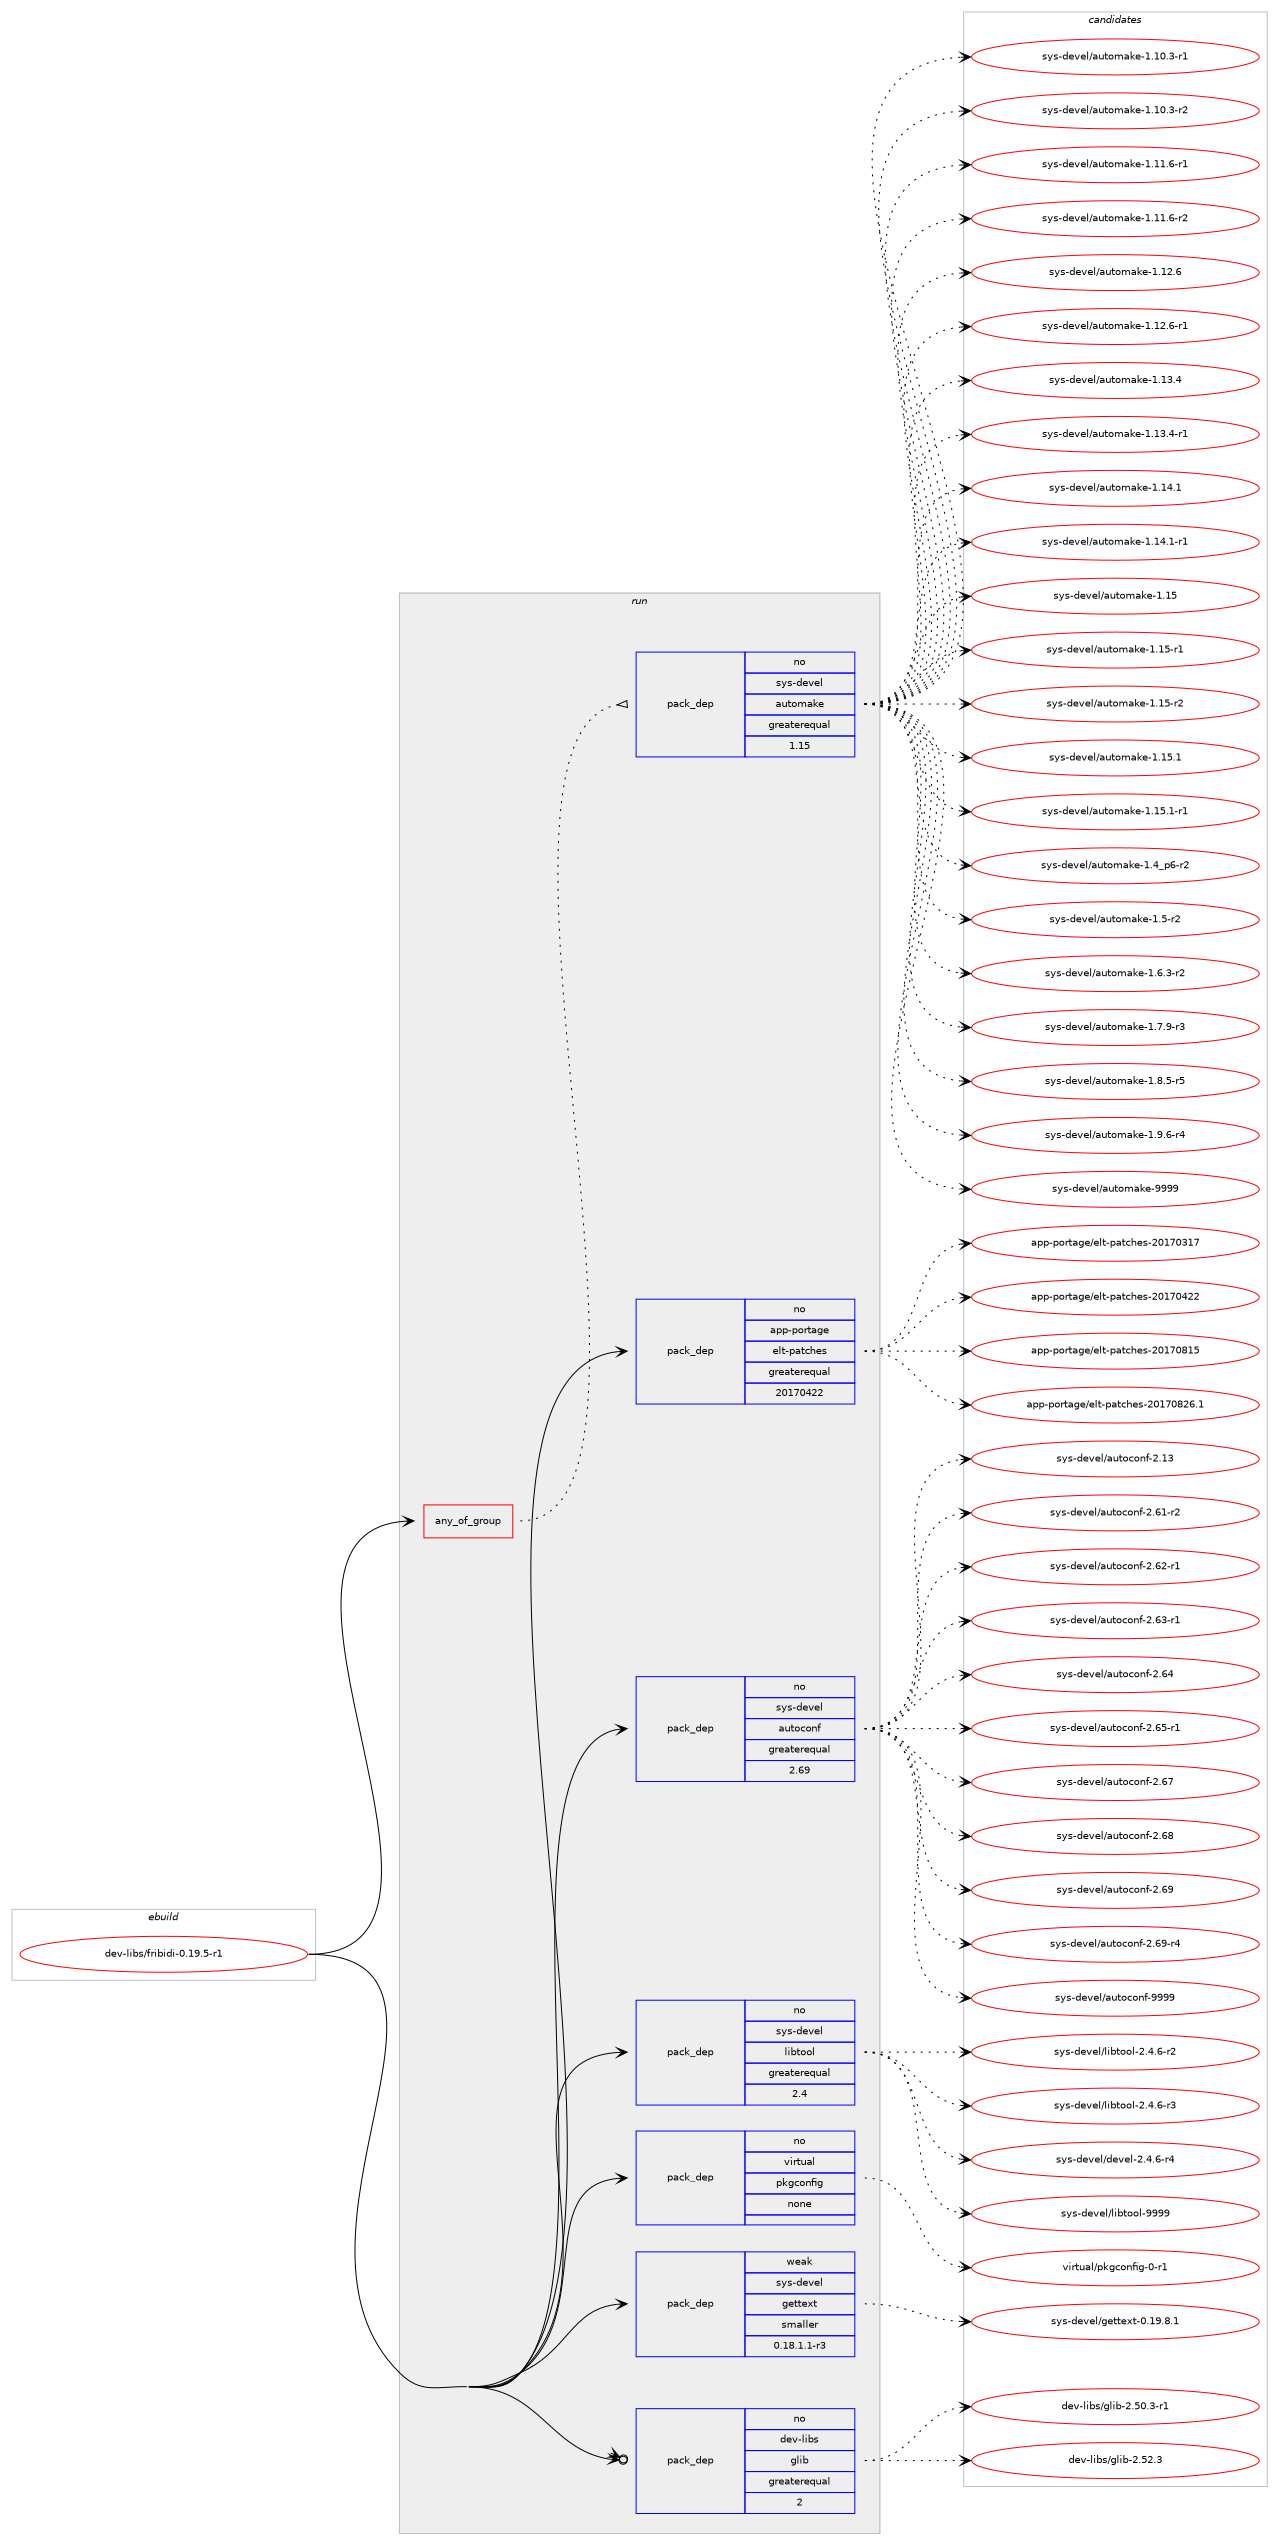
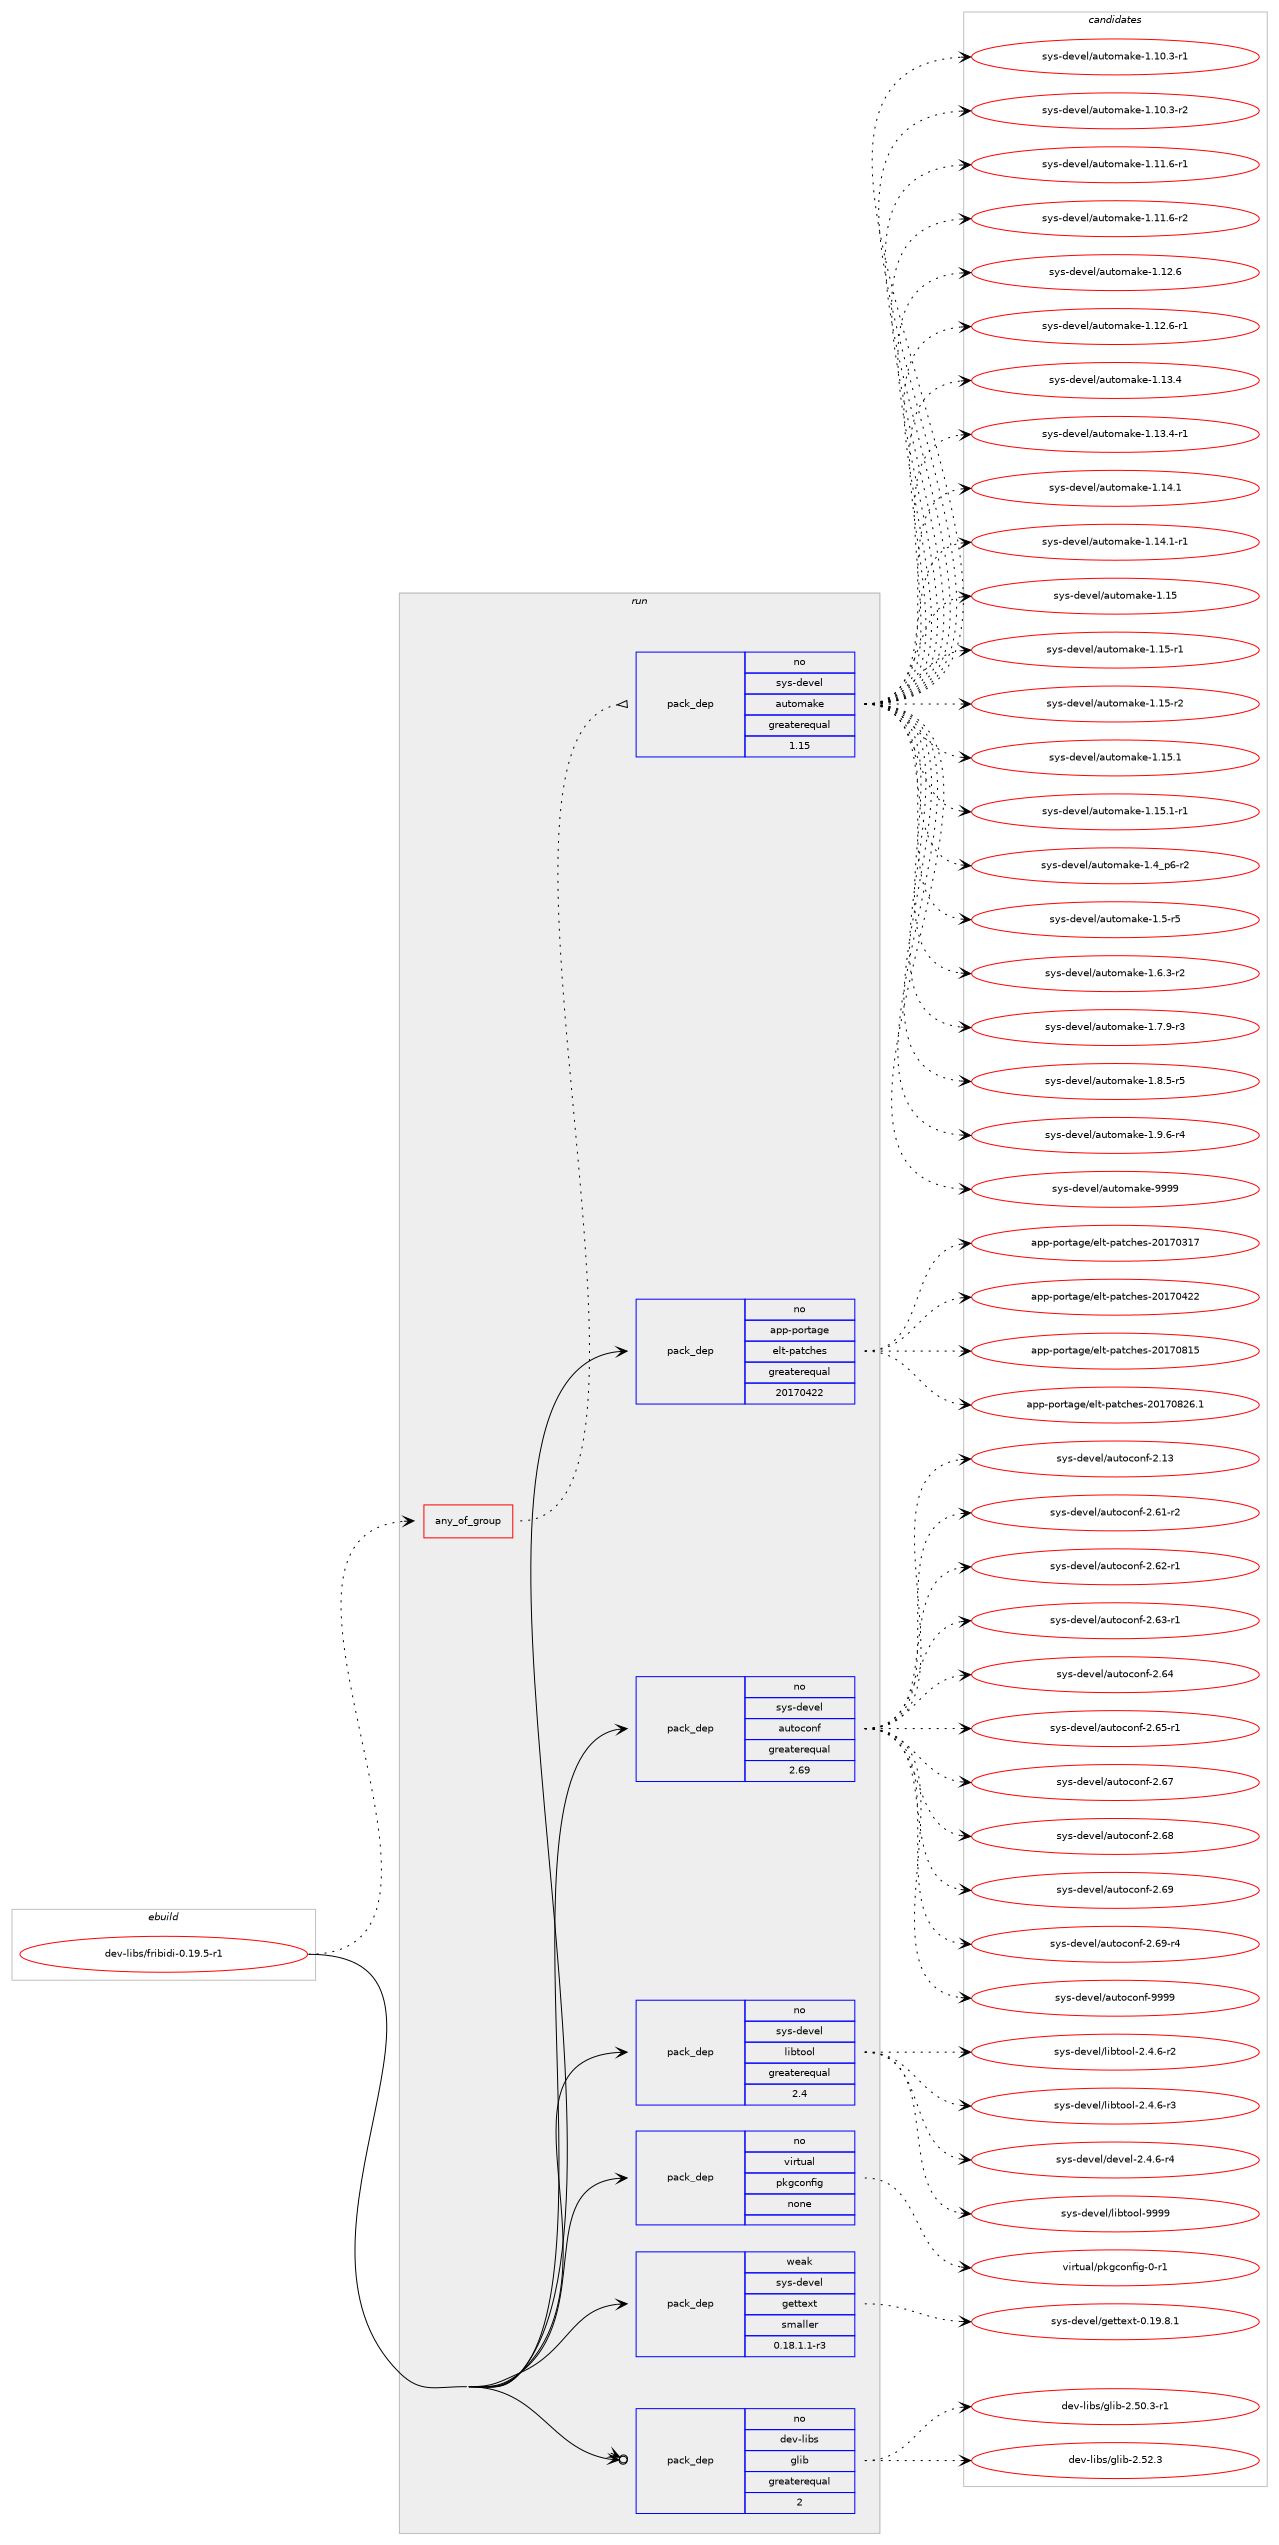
(1115, 920) -> (1115, 920)
(362, 1742) -> (362, 1742)
